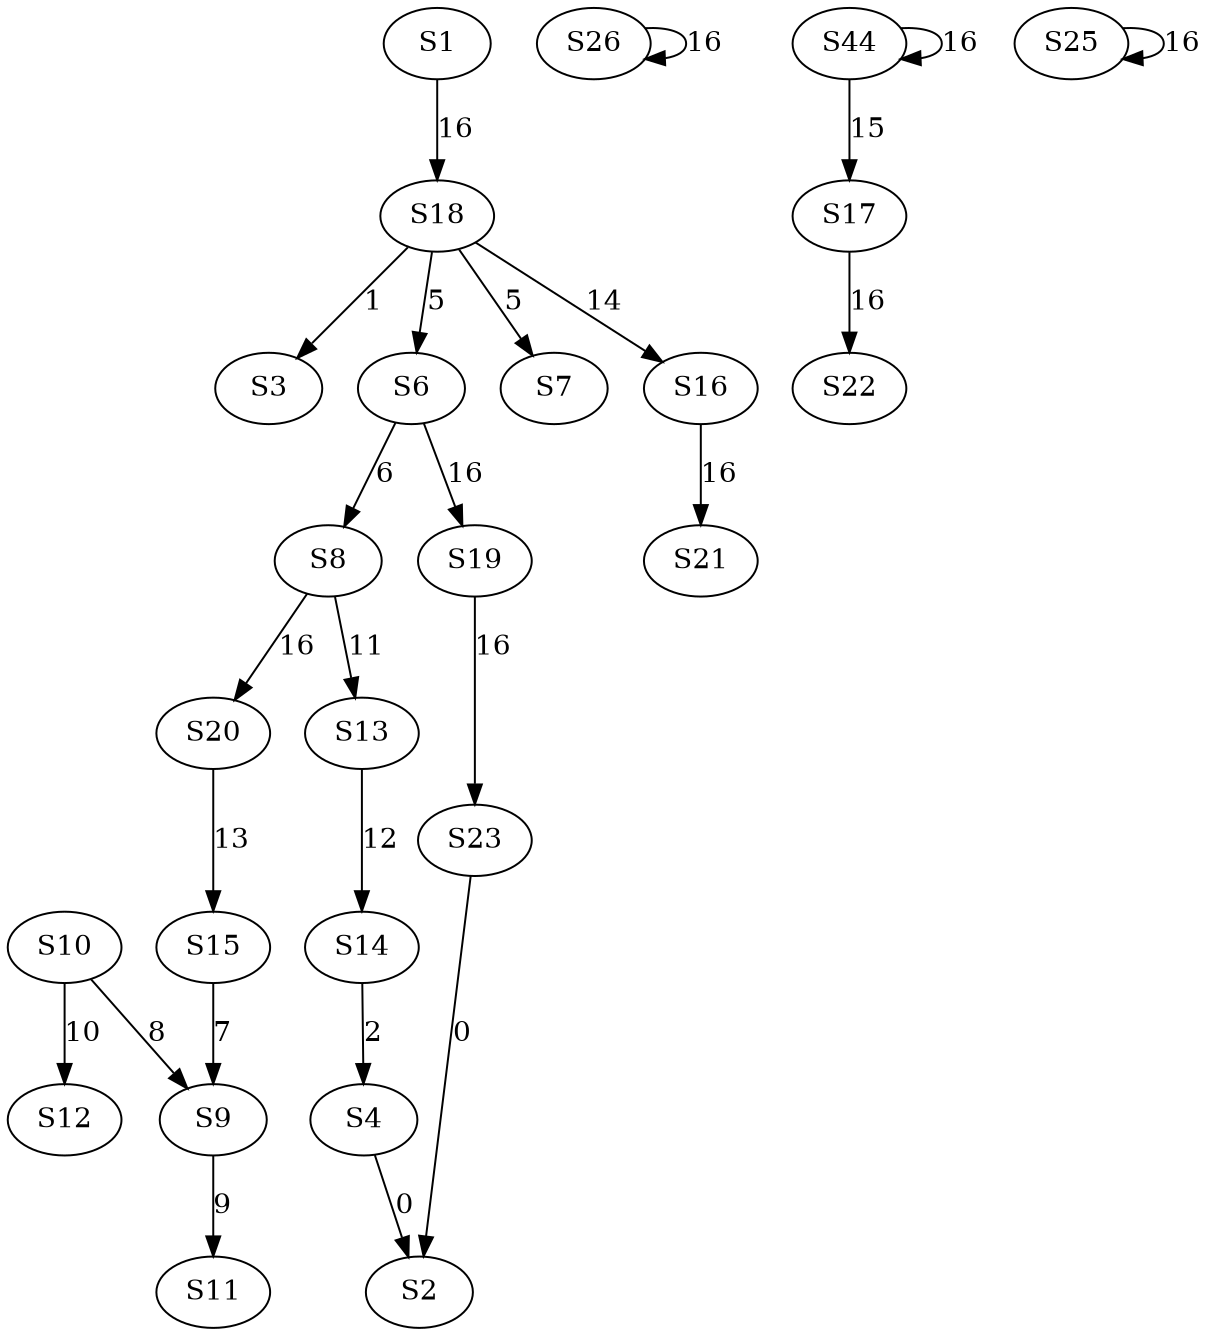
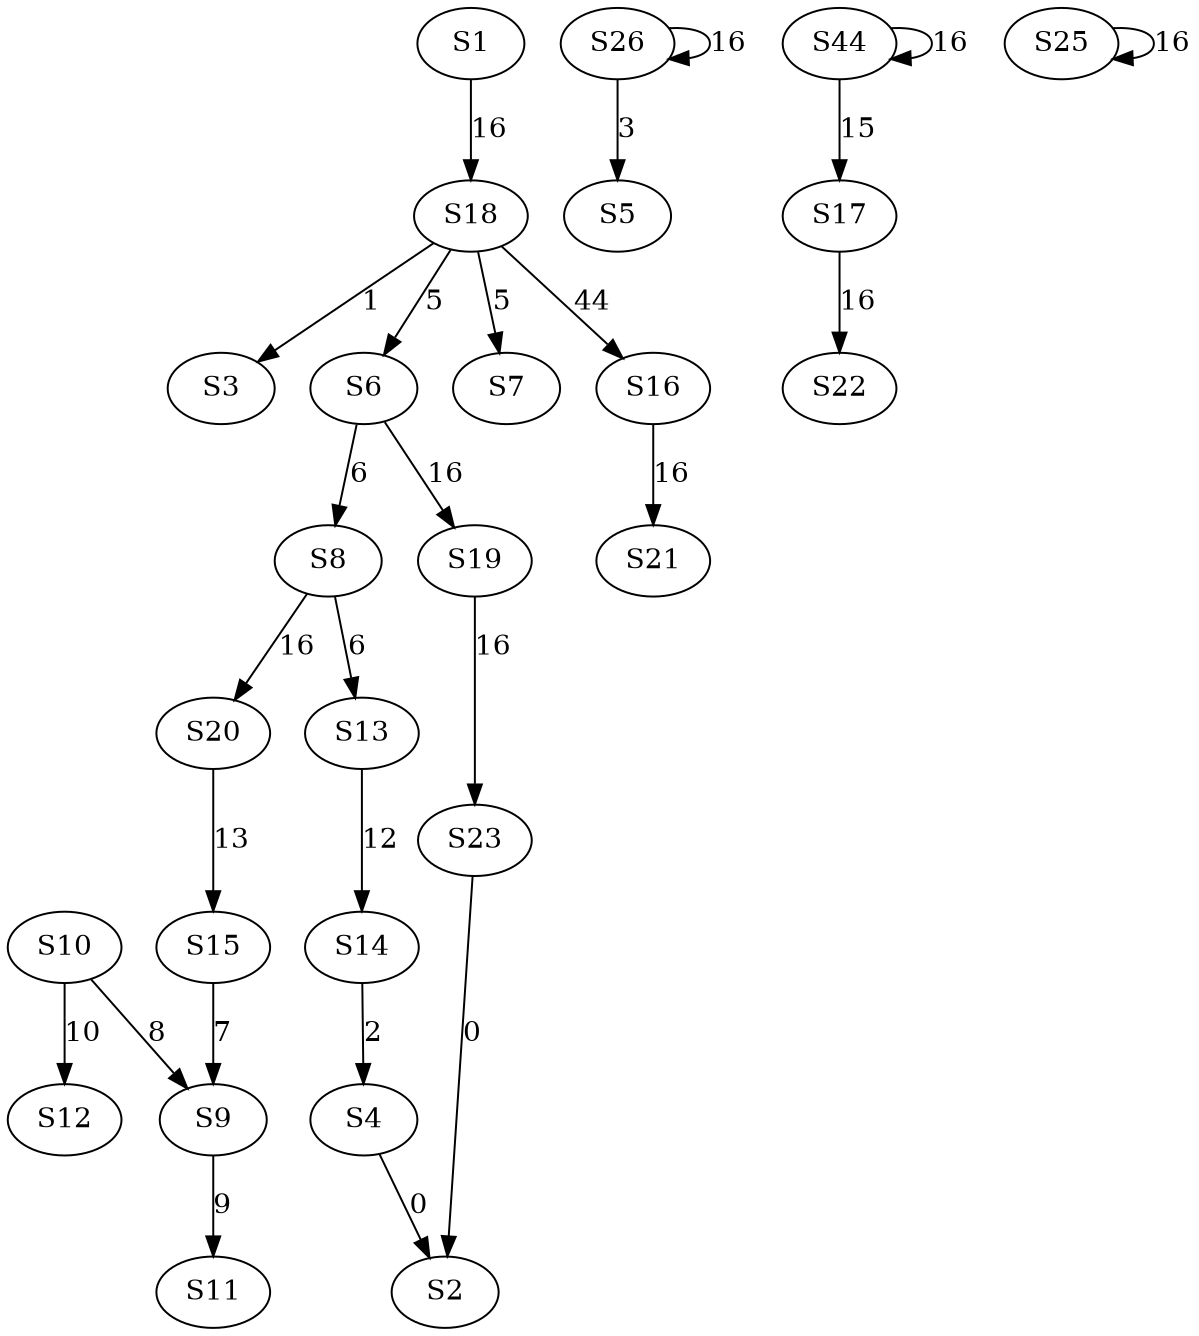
none -> (618, 216)
(605, 302) -> (593, 302)
(367, 647) -> (358, 647)
